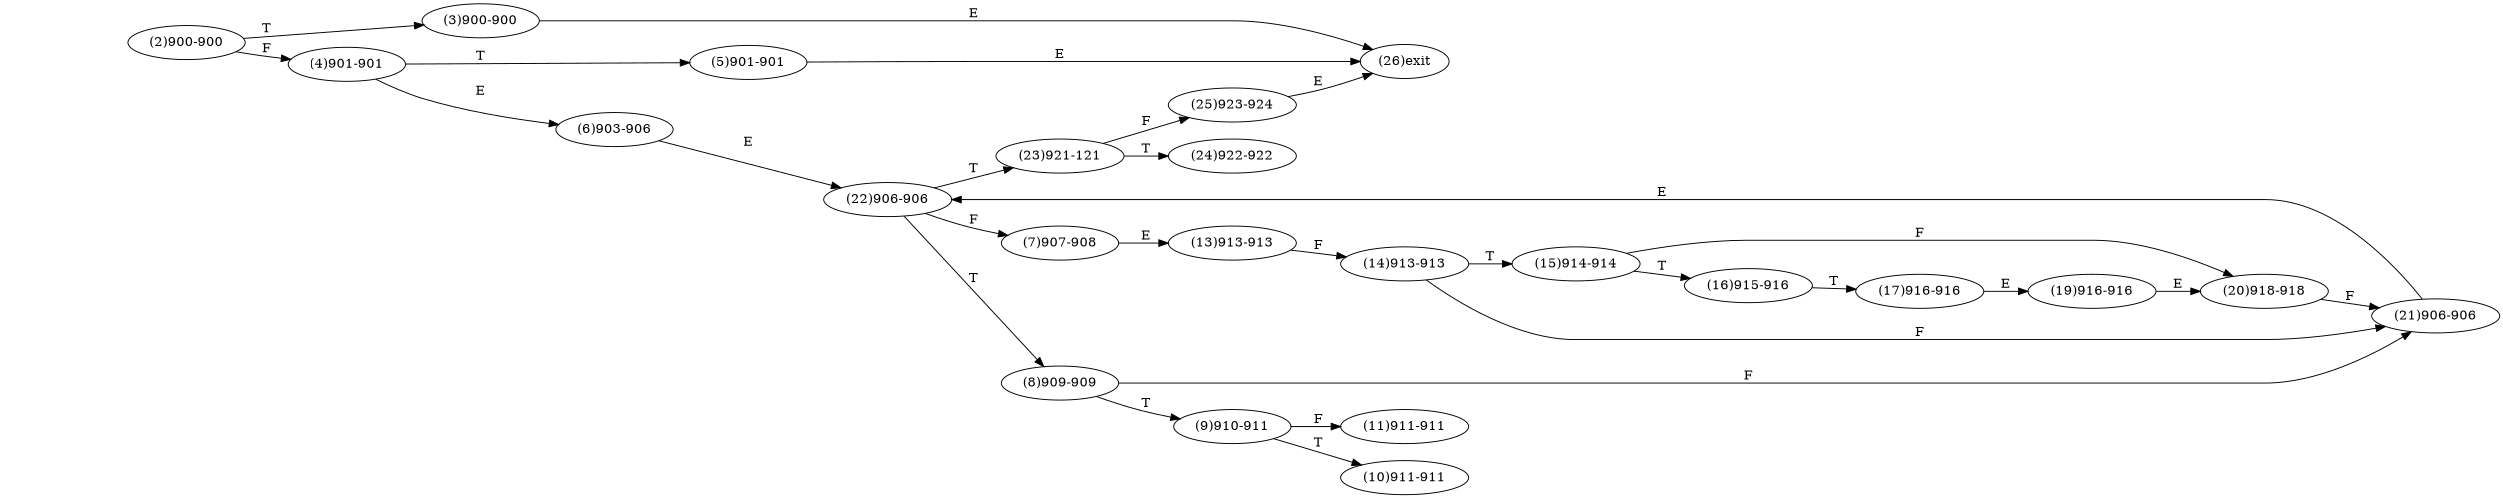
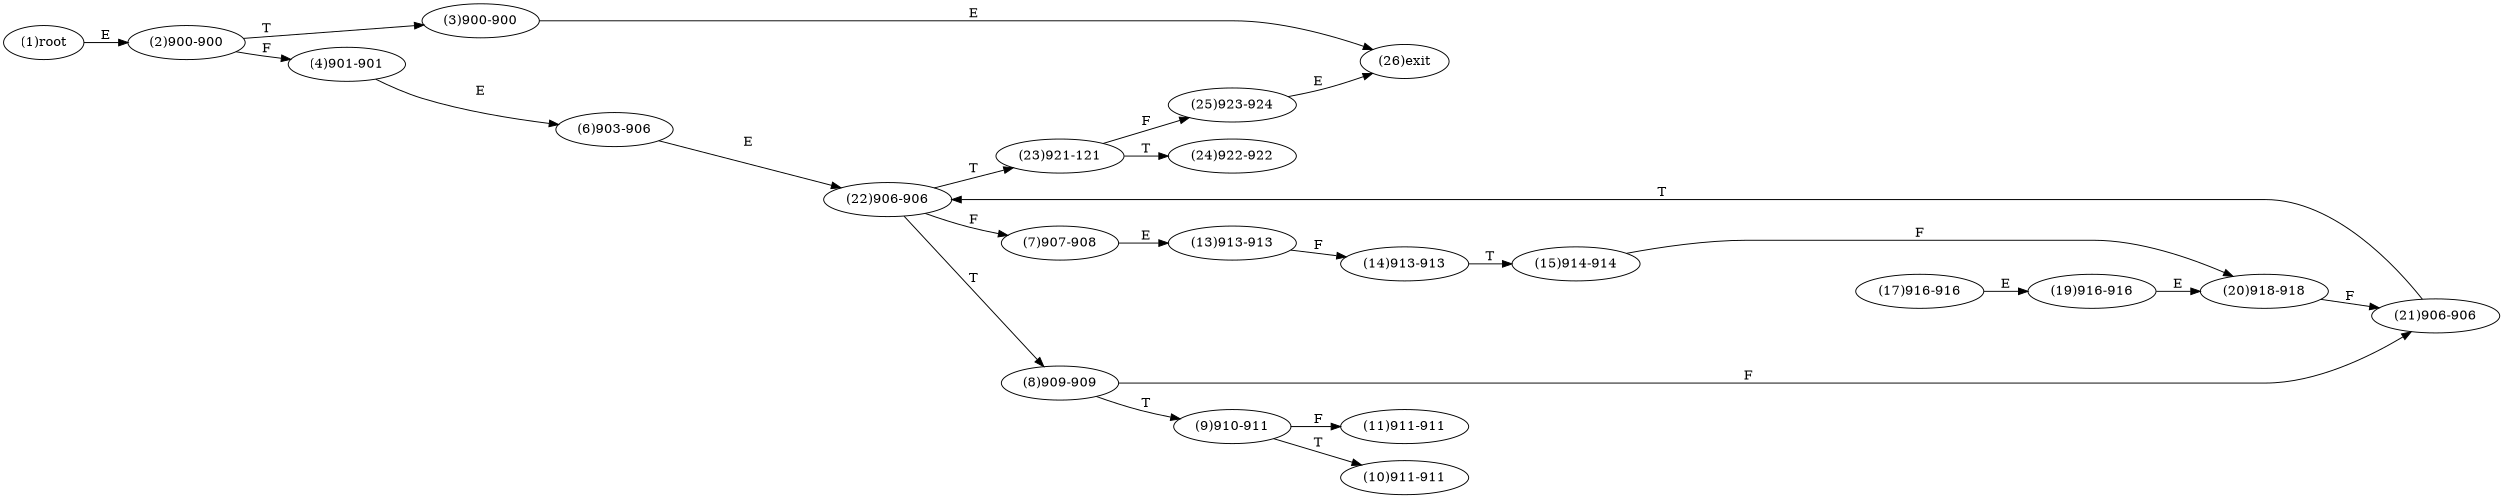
none -> (44, 43)
(748, 62) -> none
(1662, 192) -> (1662, 192)
(1748, 286) -> none
(1895, 340) -> none
